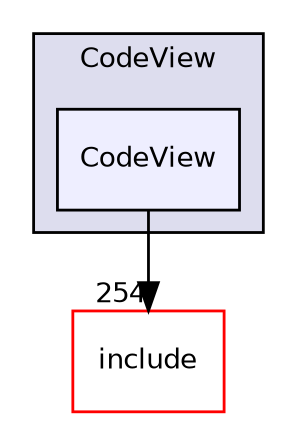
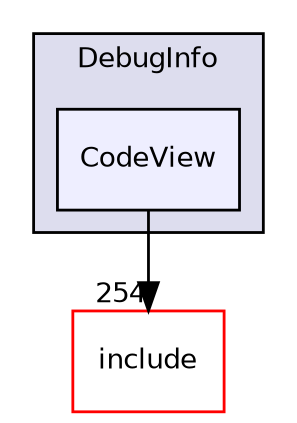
(148, 60) -> (148, 60)
